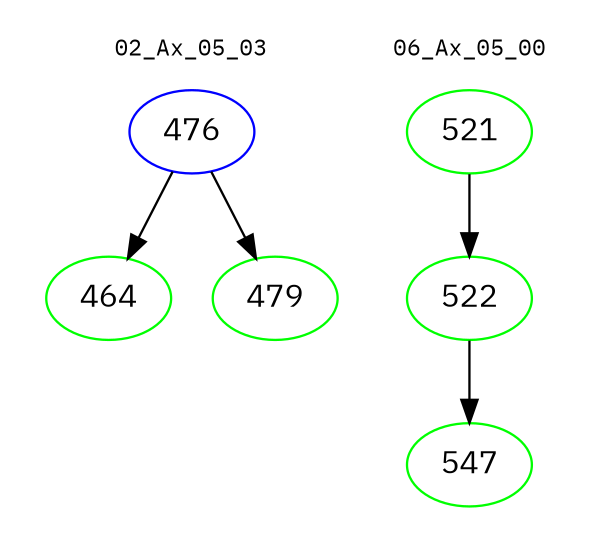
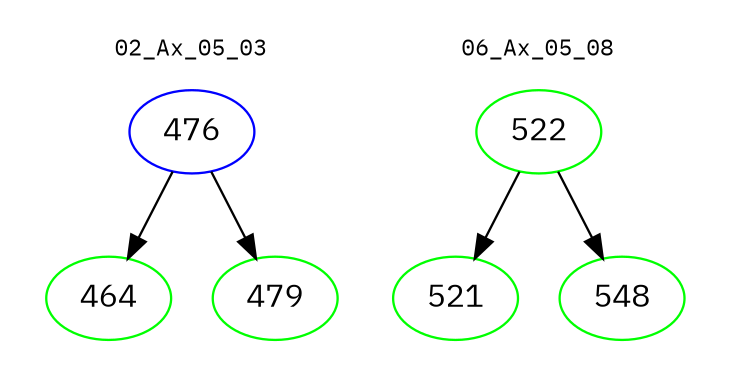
(471, 50) -> (539, 50)
(469, 204) -> (503, 205)
(469, 465) -> (622, 298)
